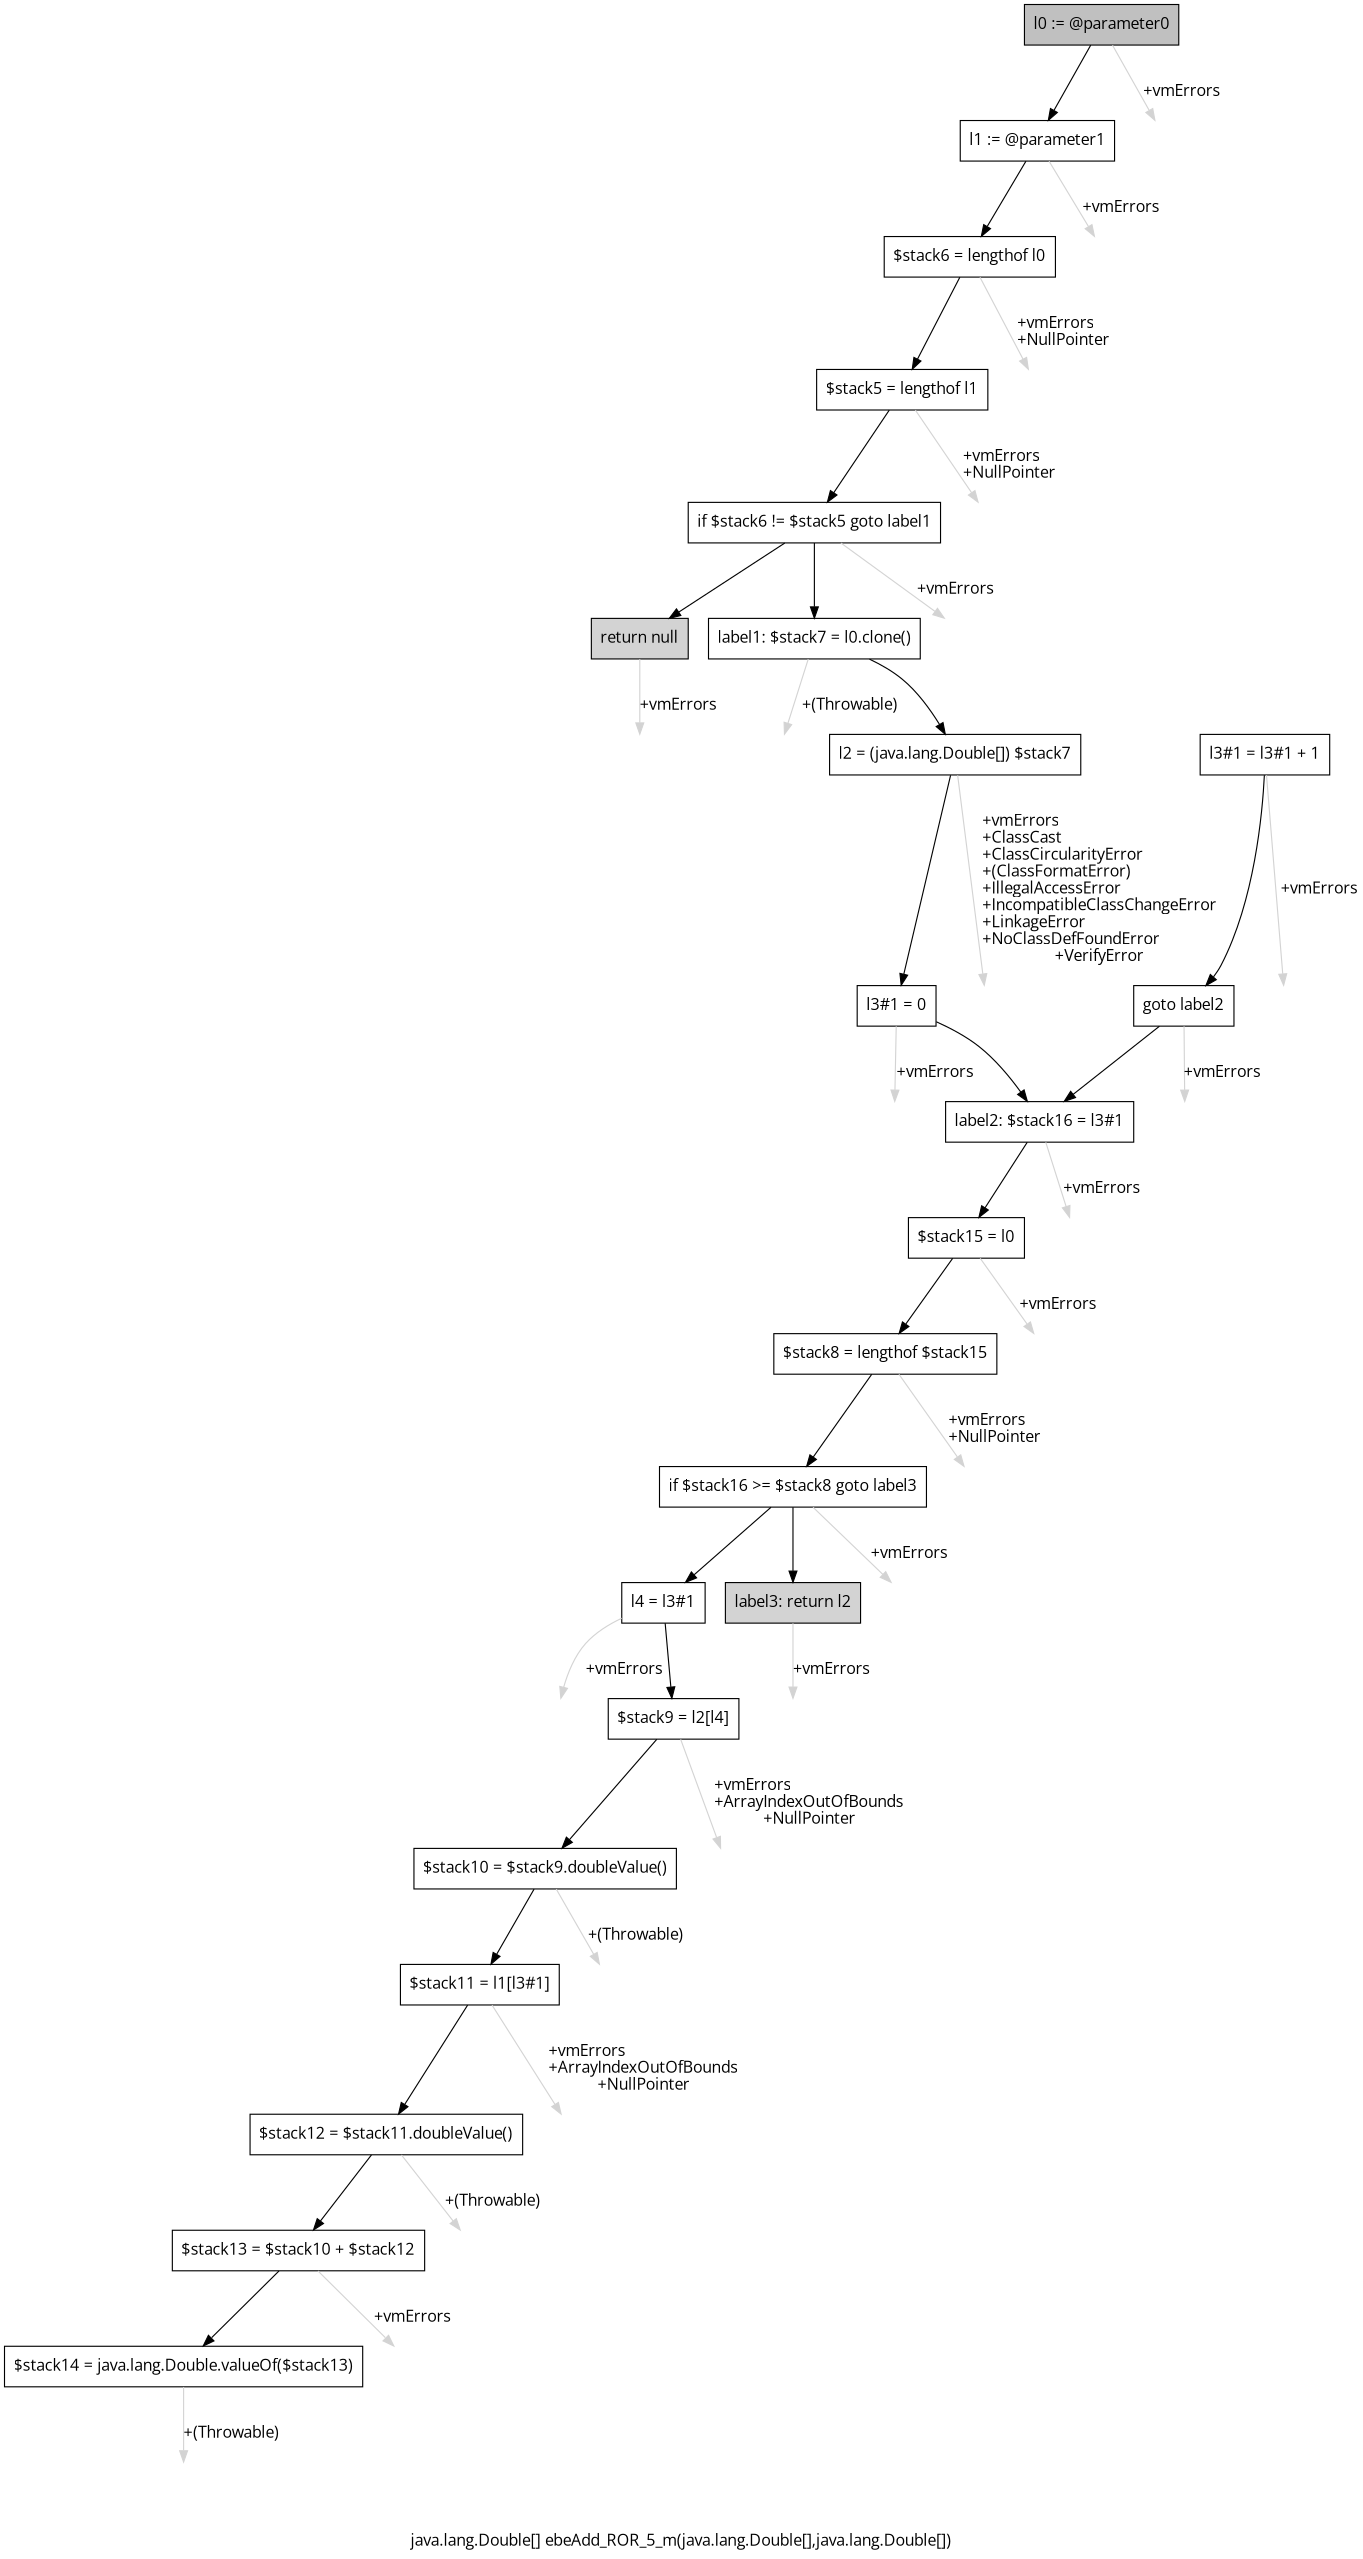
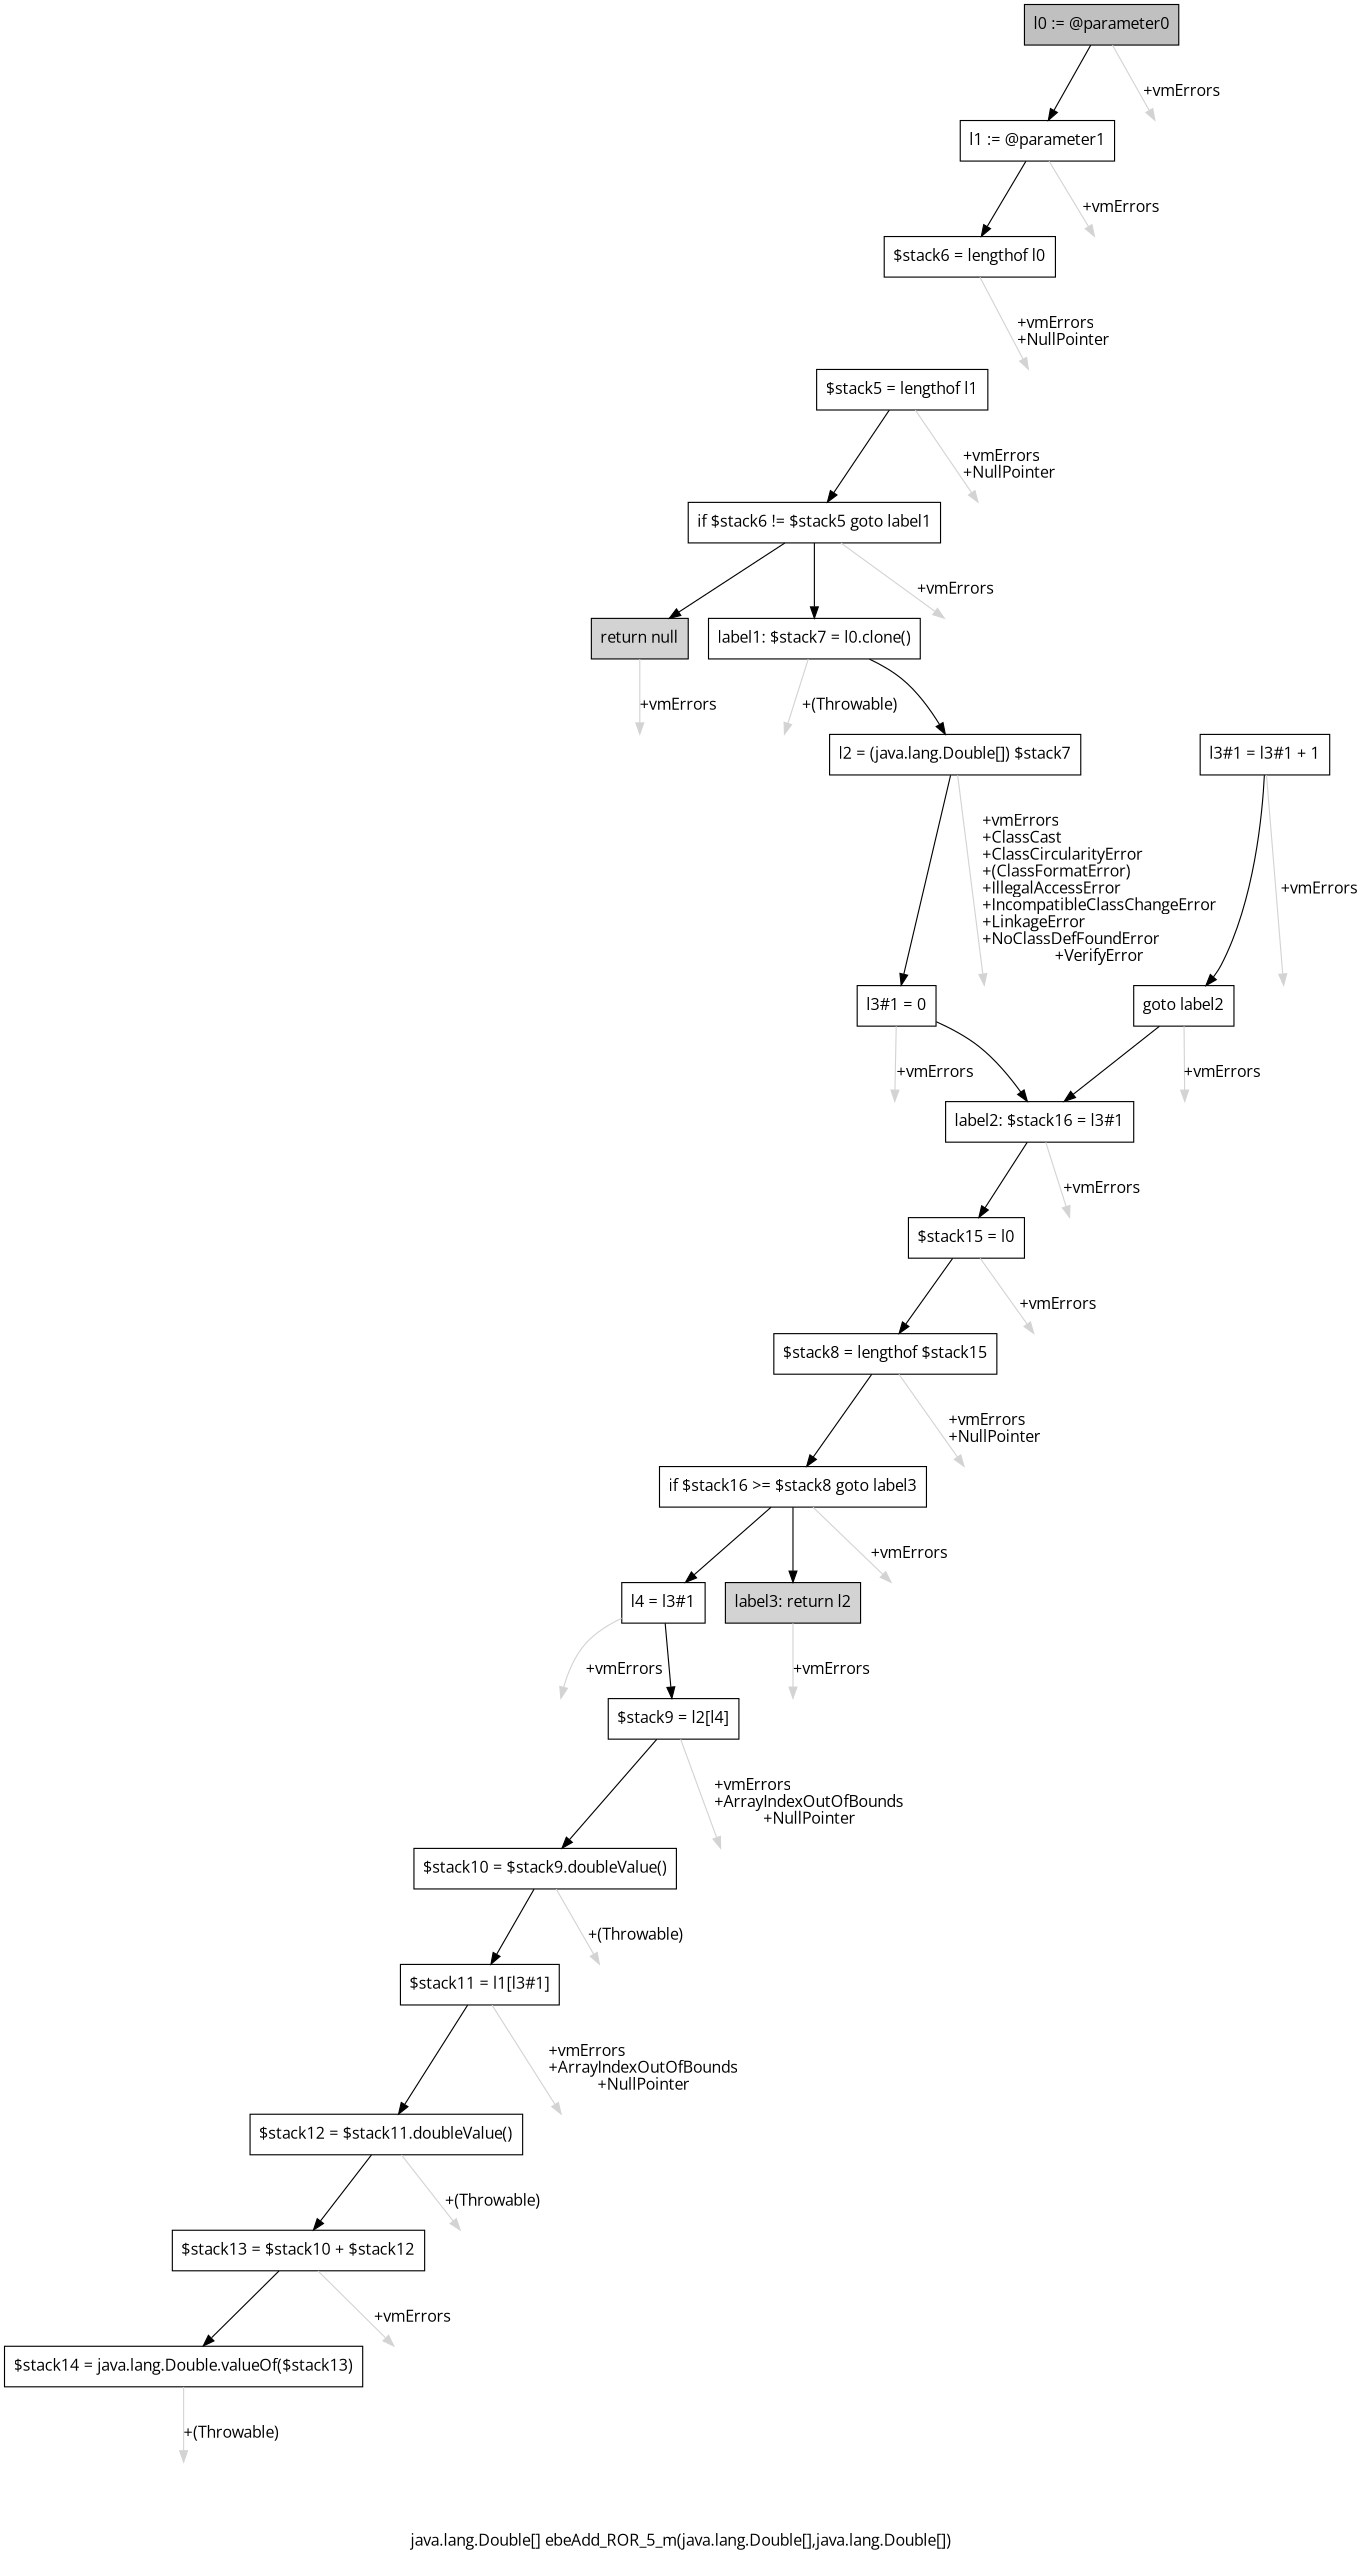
(939, 318) -> none
